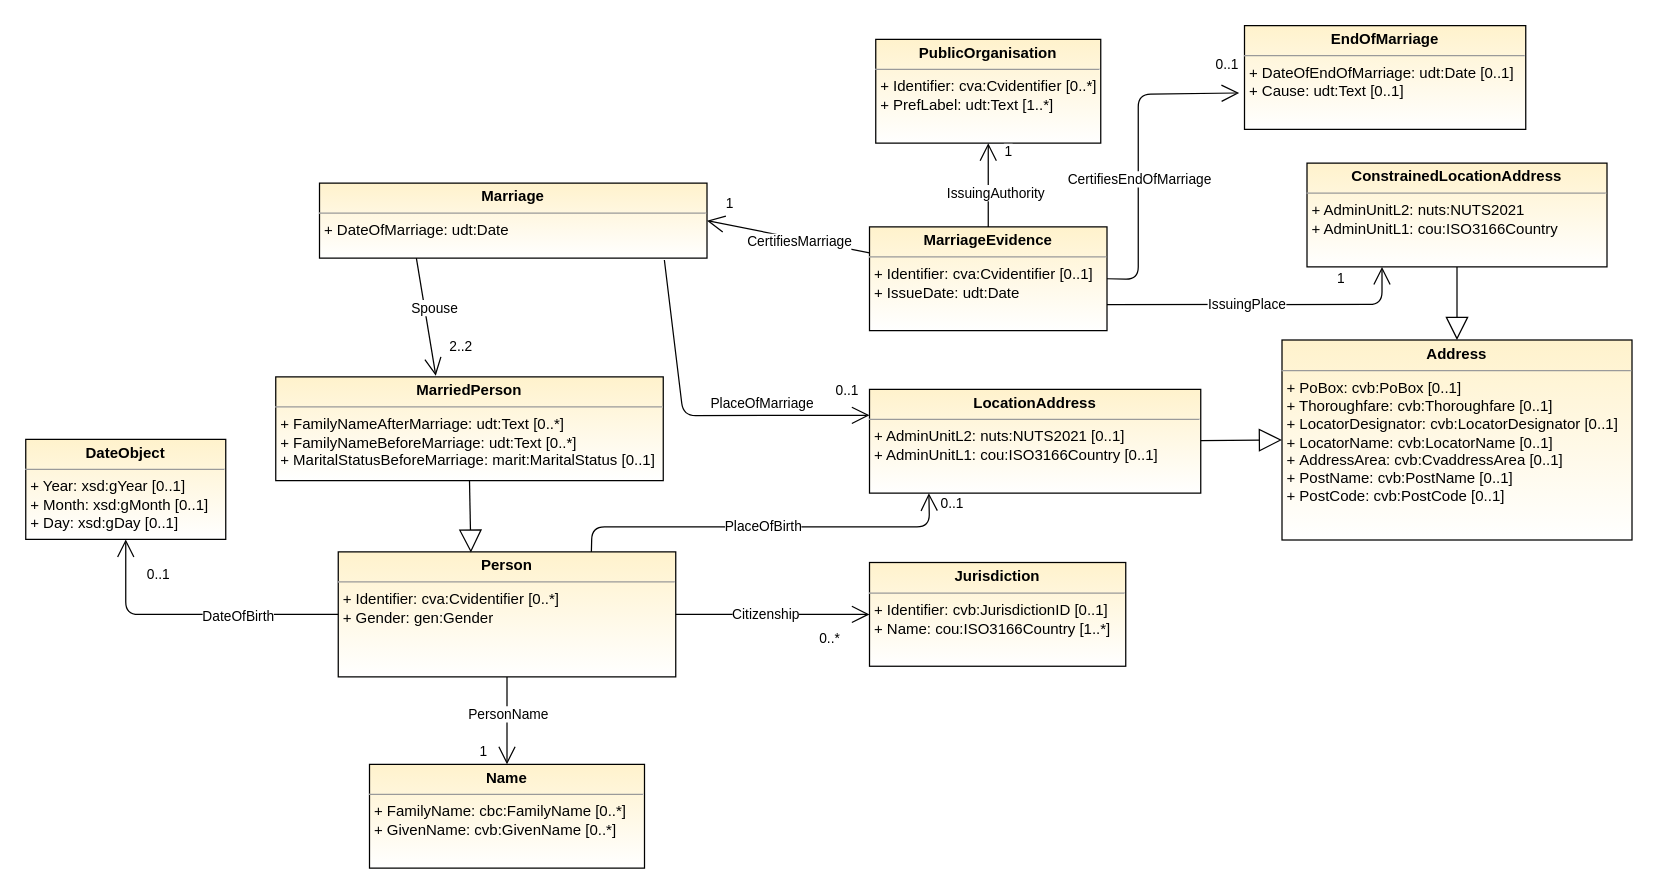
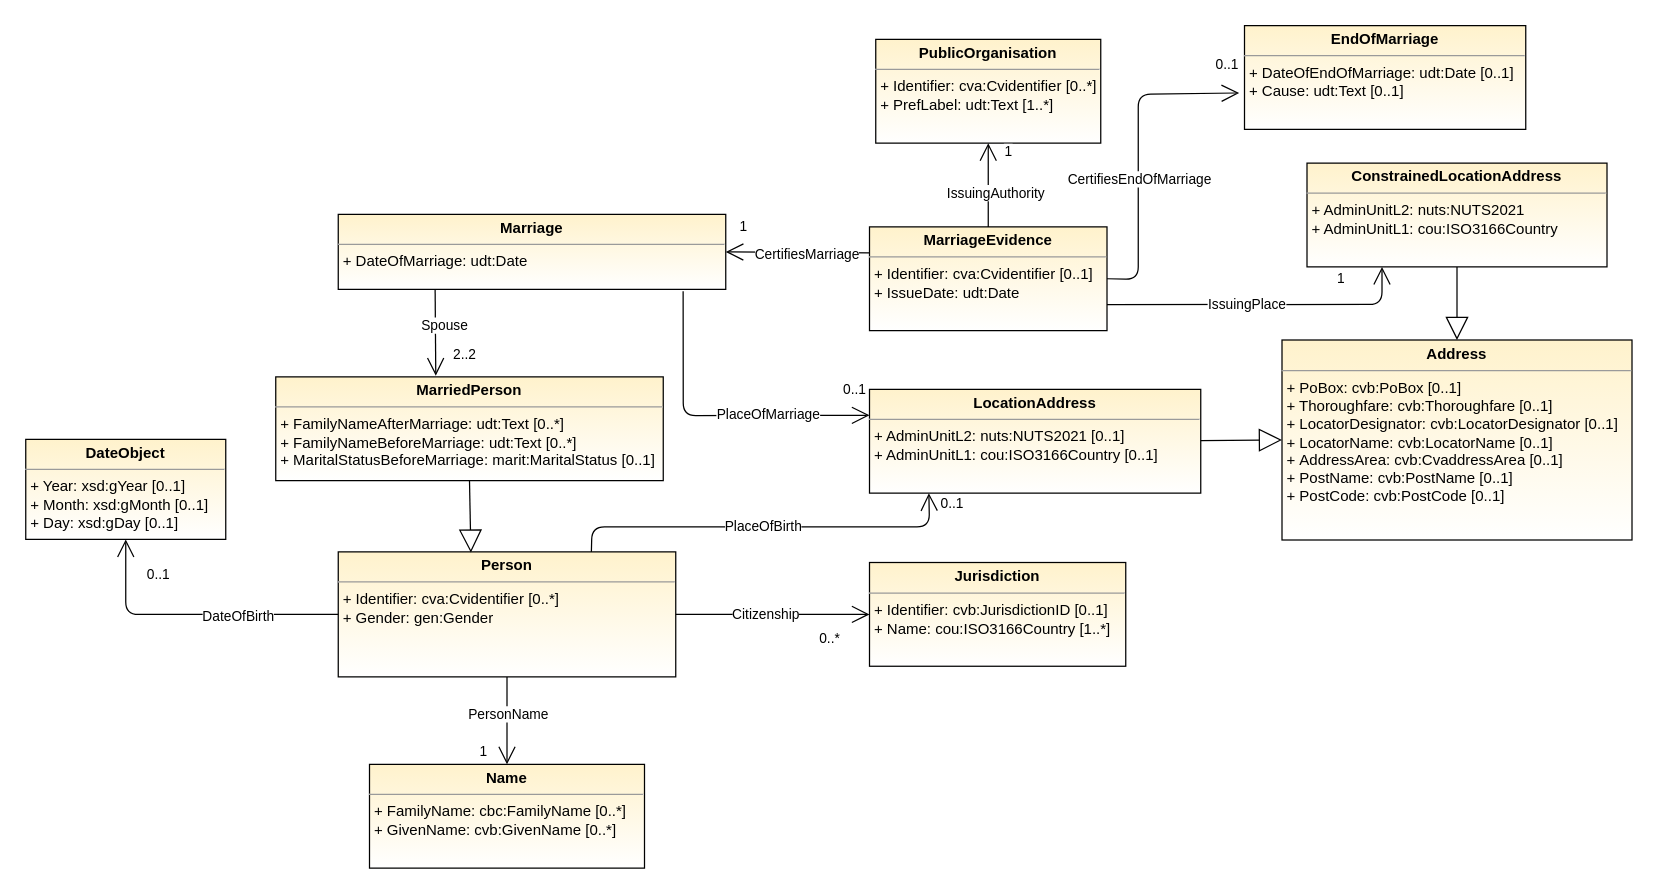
(513, 221) -> (532, 252)
